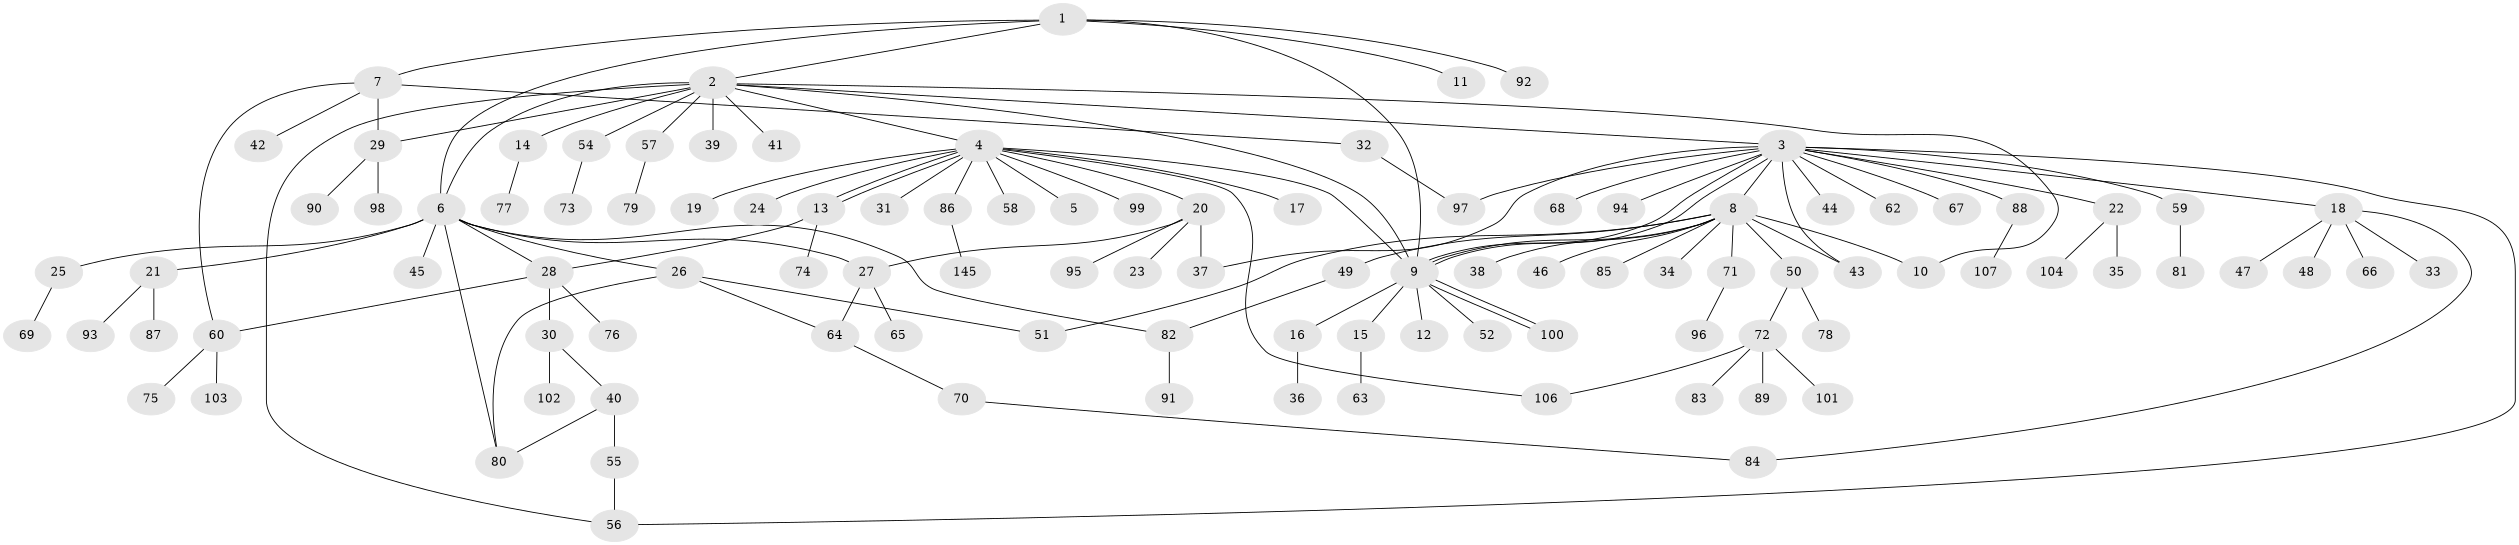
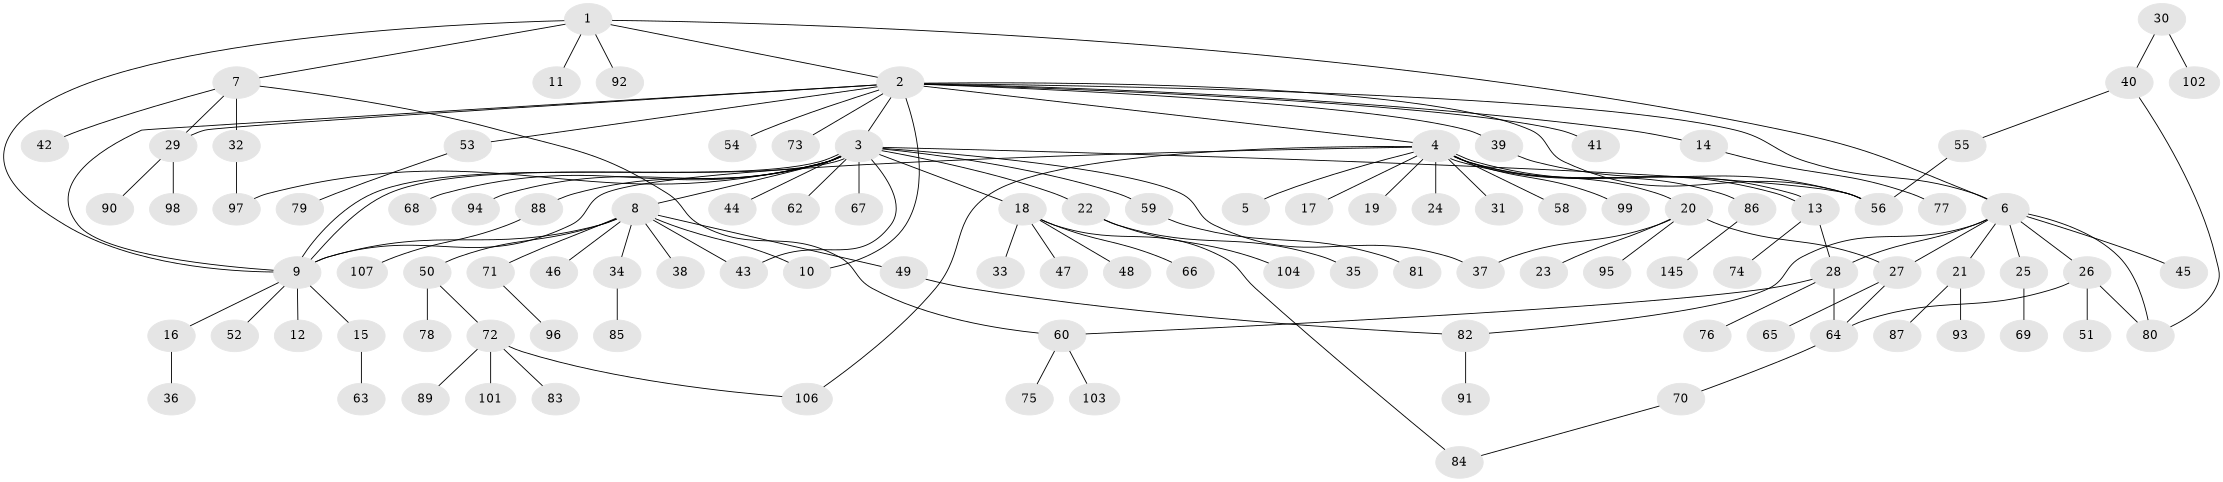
(650, 146) -> (468, 146)
none -> (1689, 176)
(577, 178) -> (848, 114)
(1432, 238) -> none
(1669, 241) -> (617, 304)
(549, 308) -> (1834, 298)
(1553, 336) -> none
